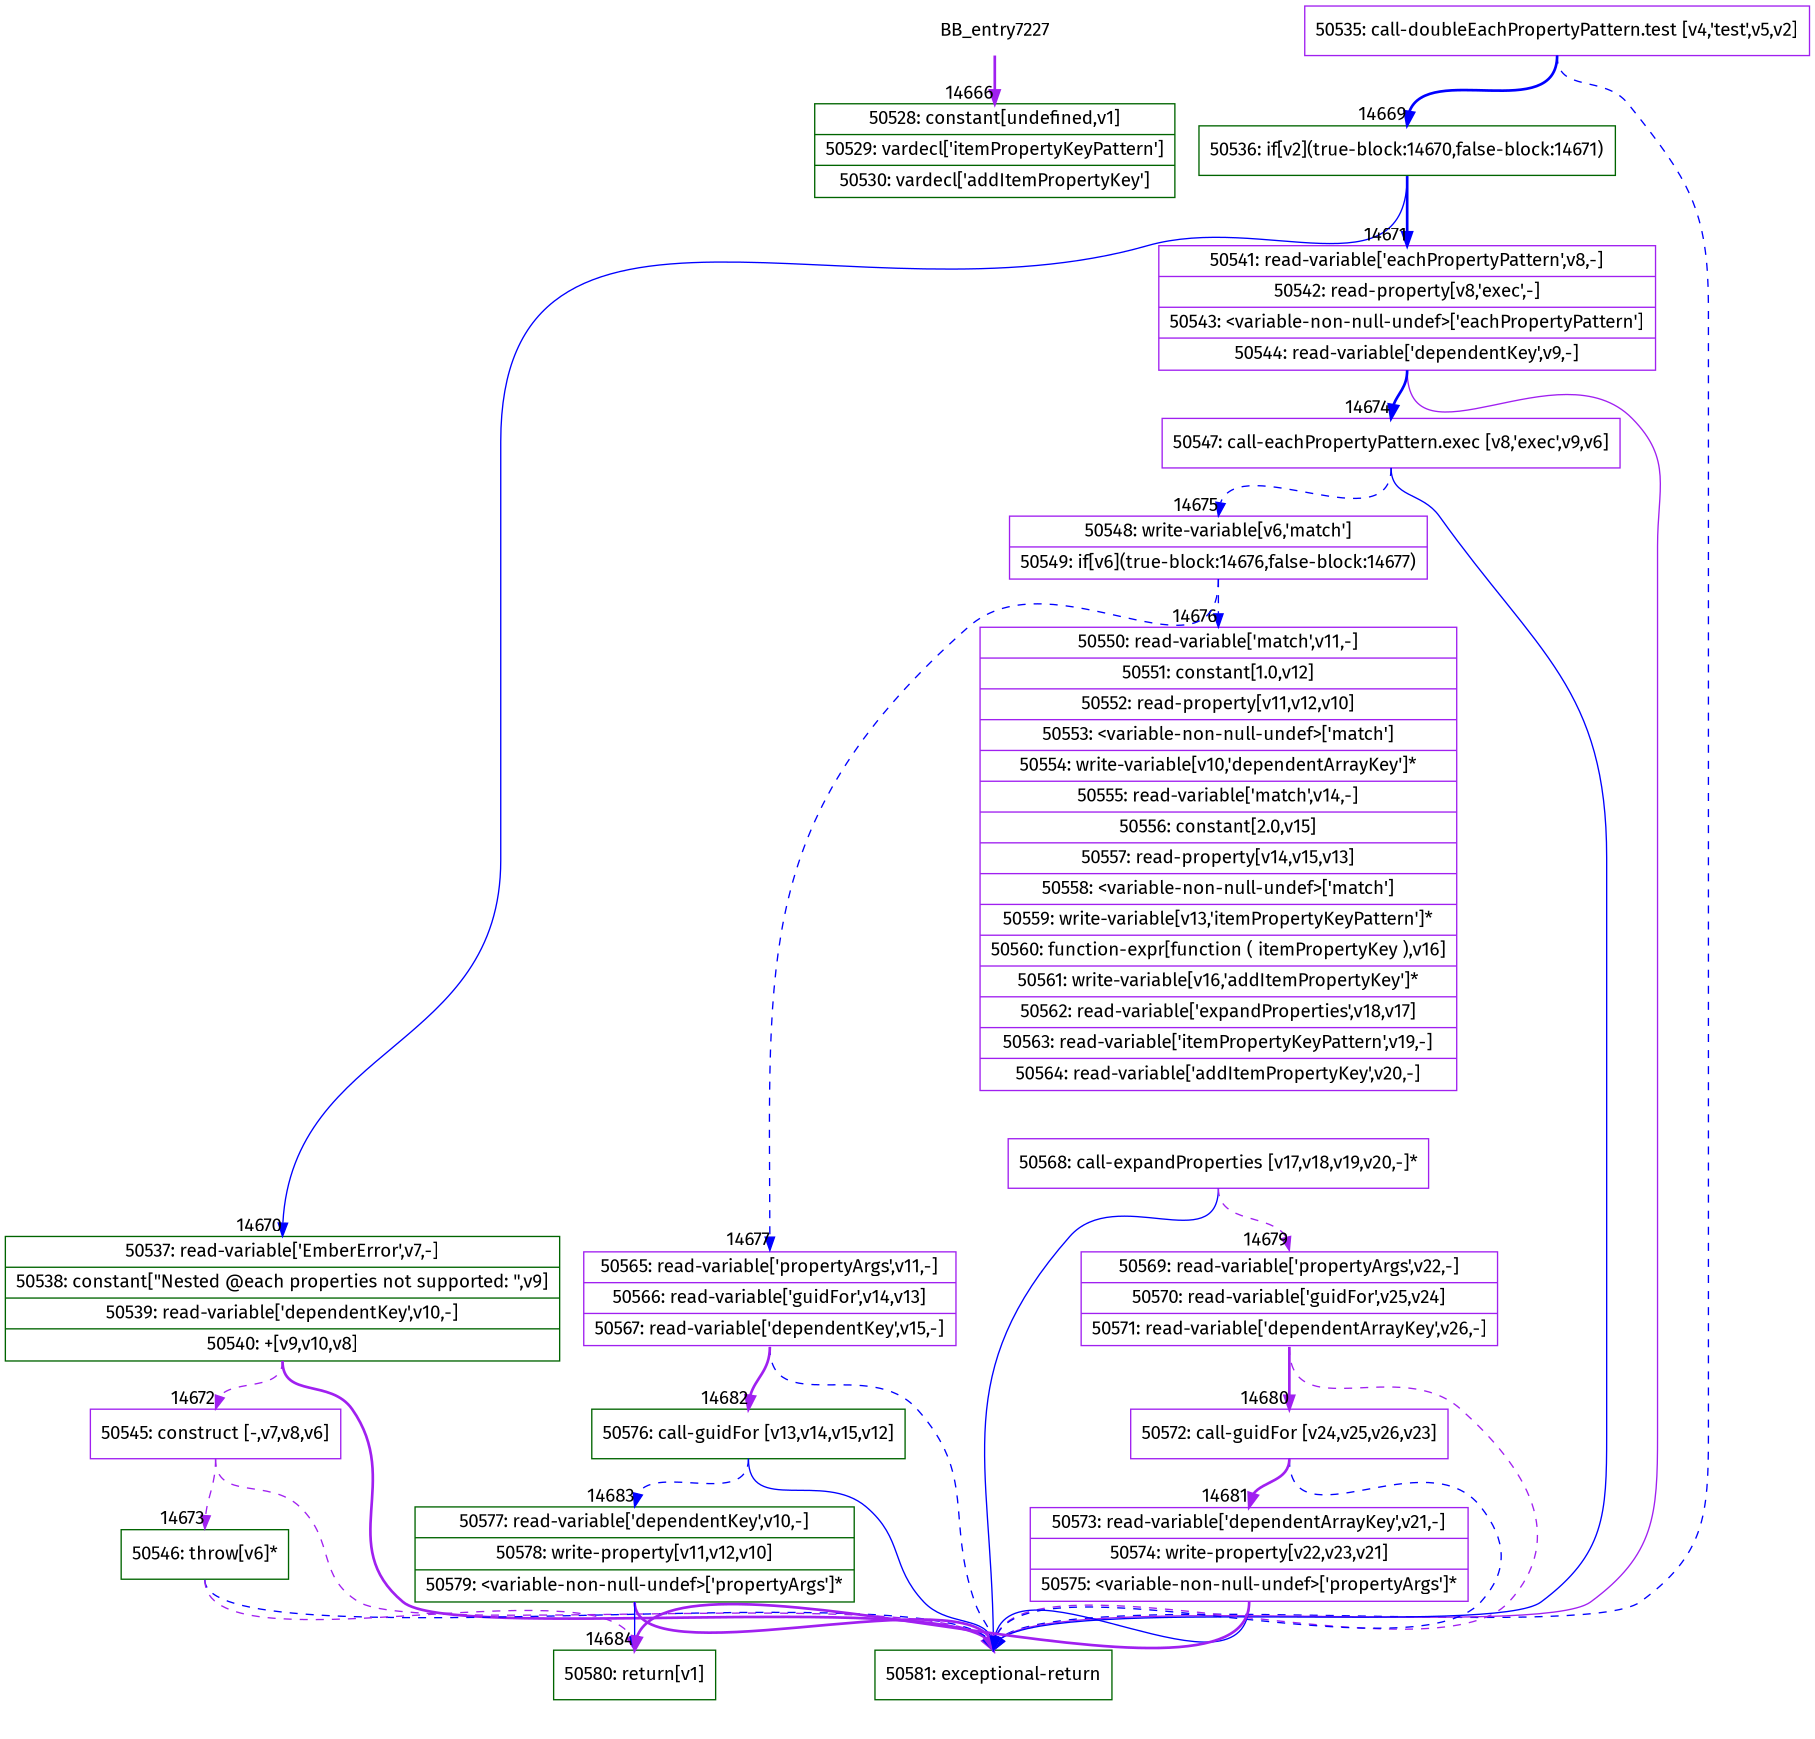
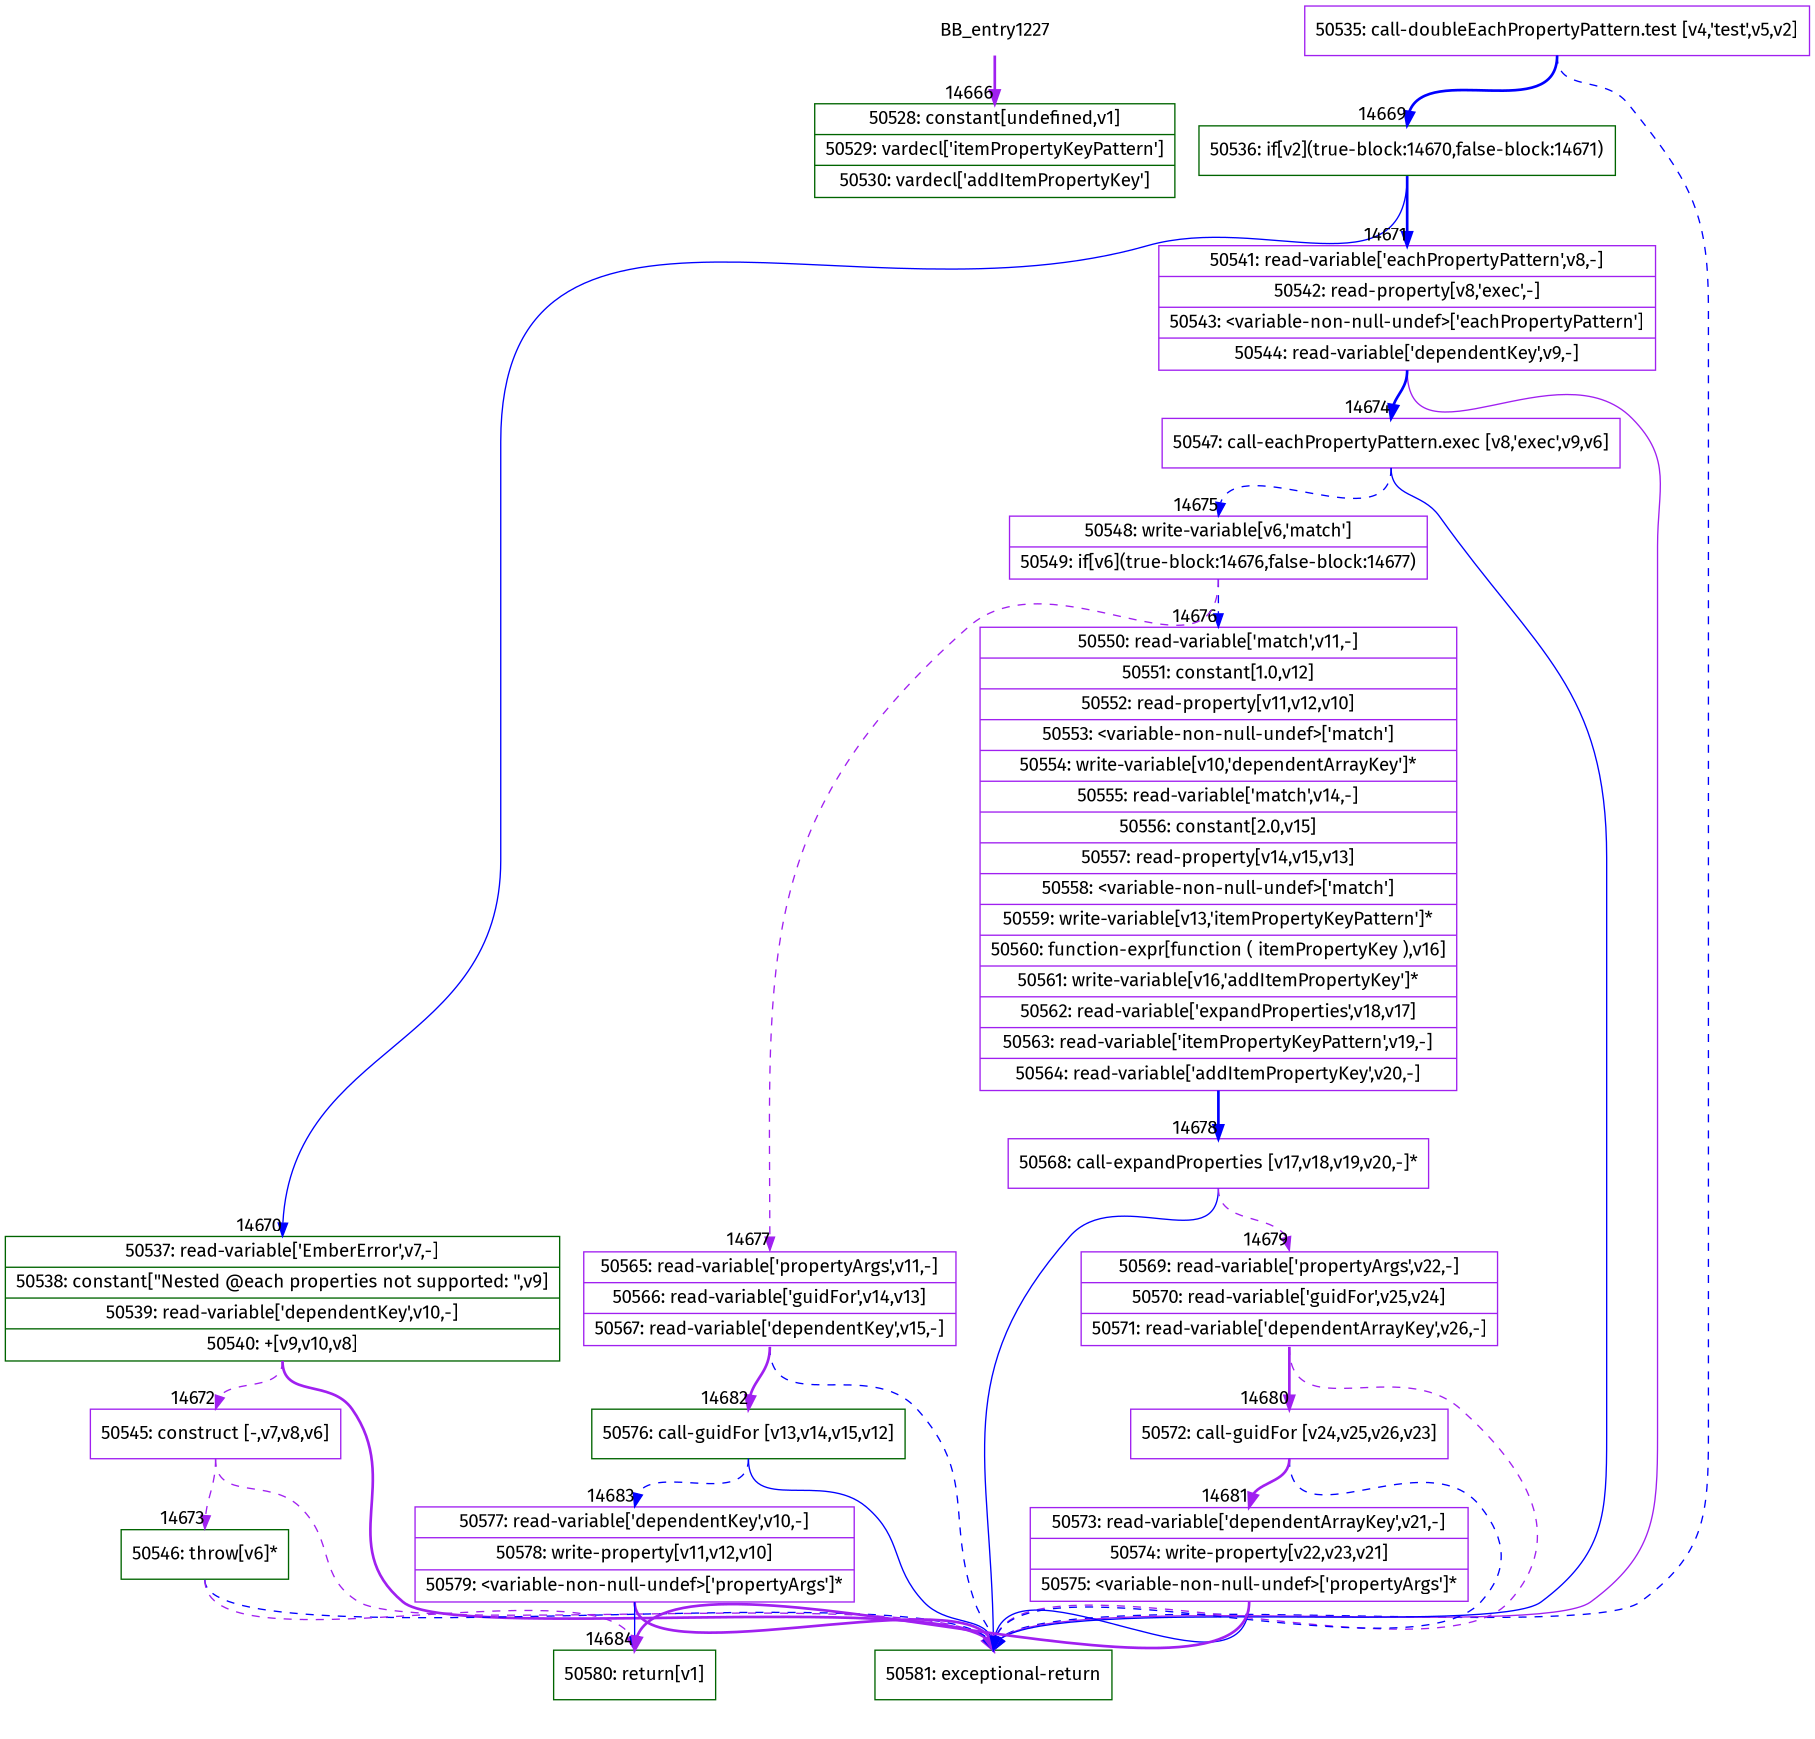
(995, 31) -> (995, 31)
(842, 771) -> (842, 771)
none -> (1218, 1108)
(635, 1554) -> (635, 1554)
